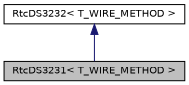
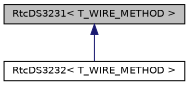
(94, 48) -> (94, 48)
